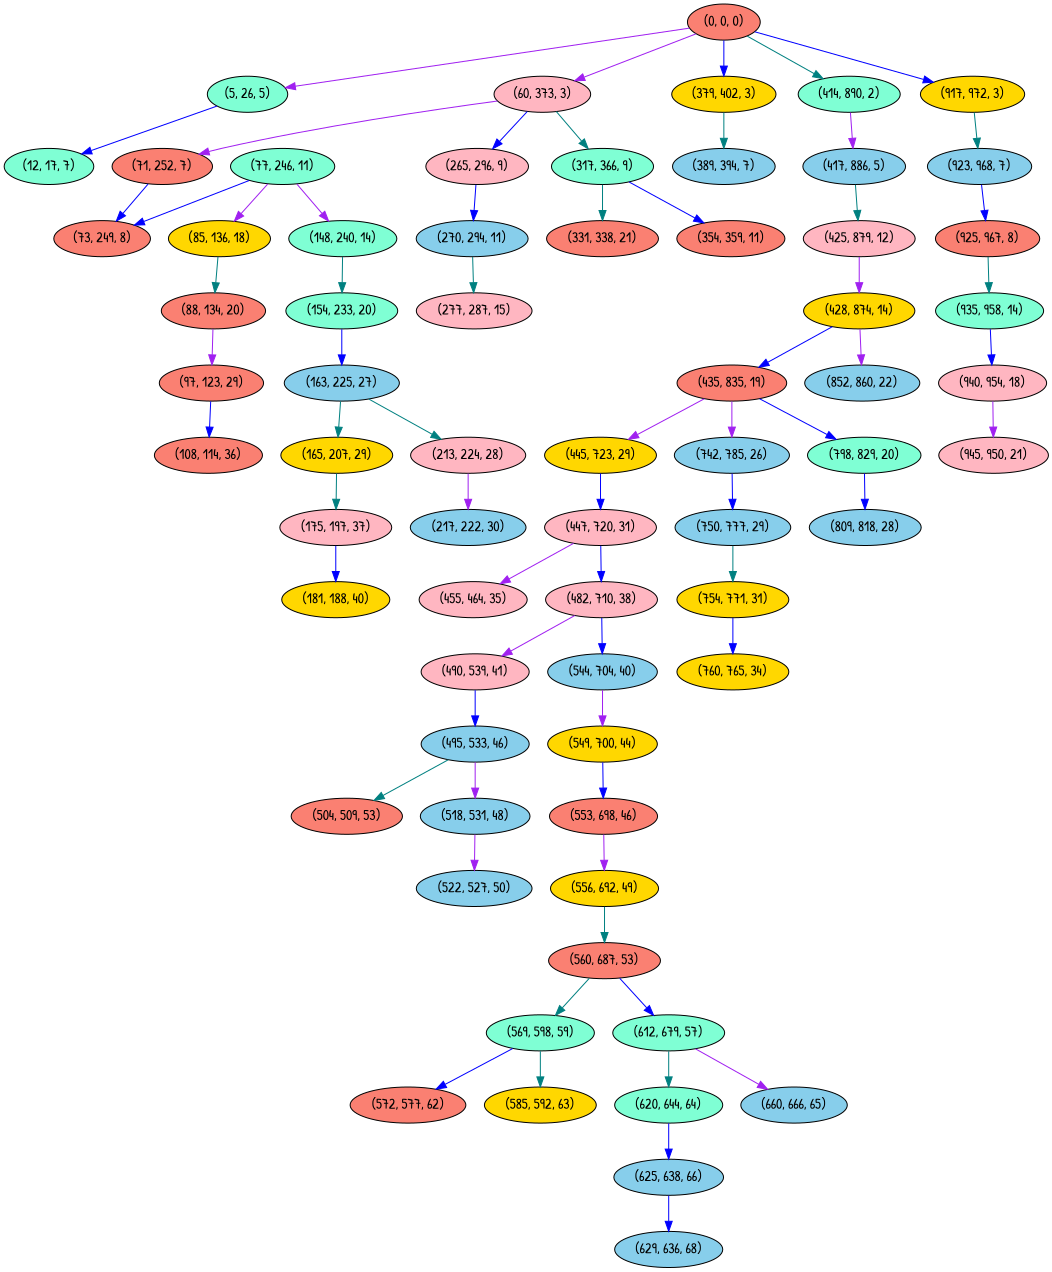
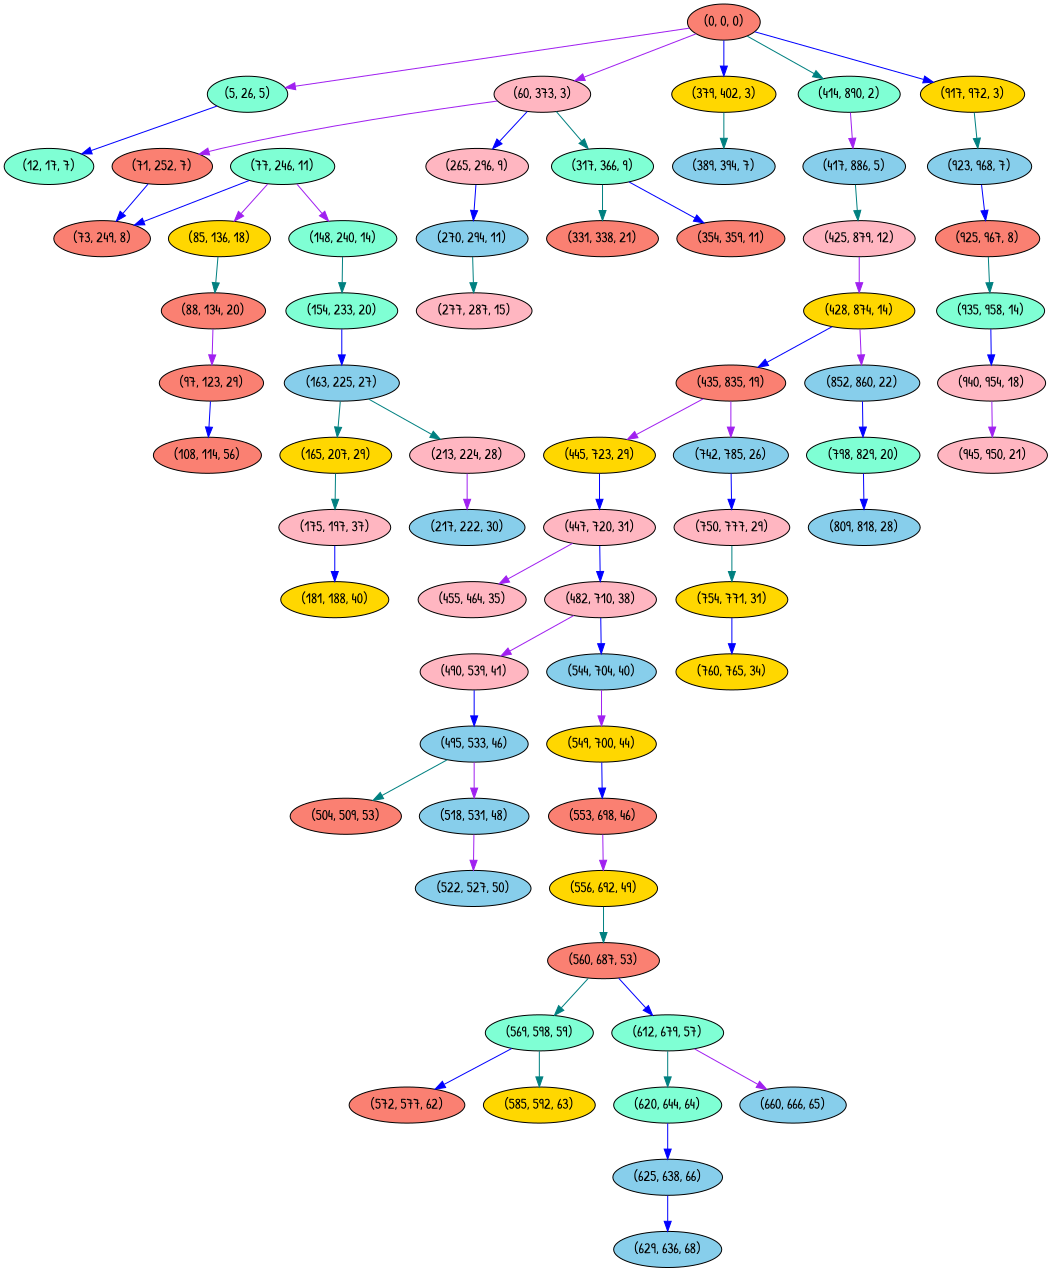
(793, 417) -> (863, 414)
(208, 455) -> (207, 455)
(733, 527) -> (732, 527)
